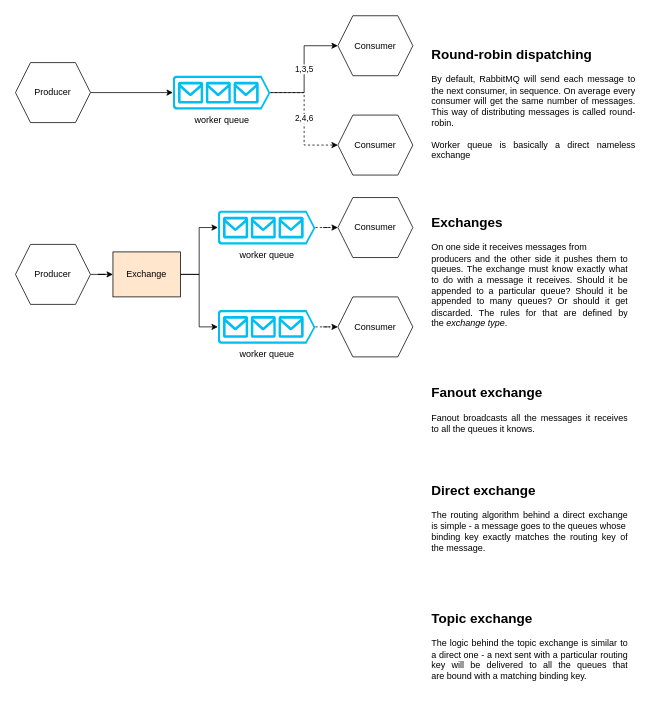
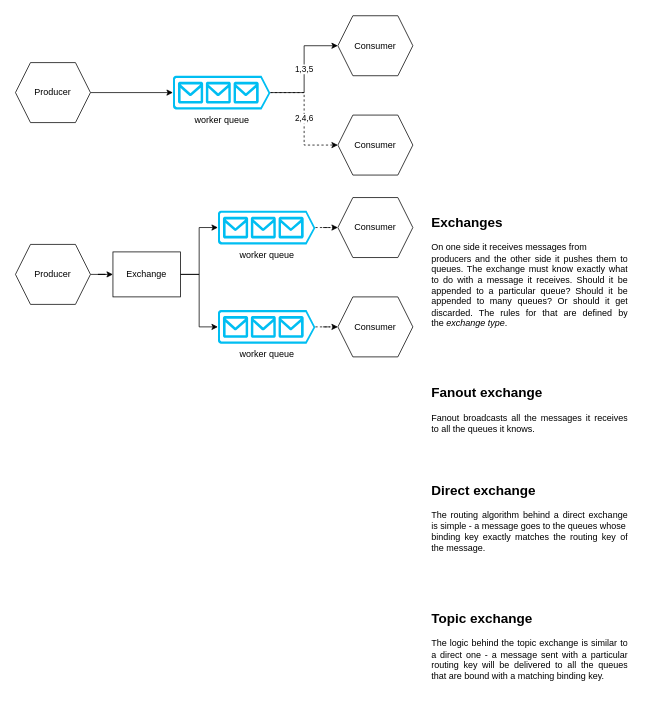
(533, 102) -> none
(147, 275) -> (147, 275)
(530, 633) -> (530, 633)
